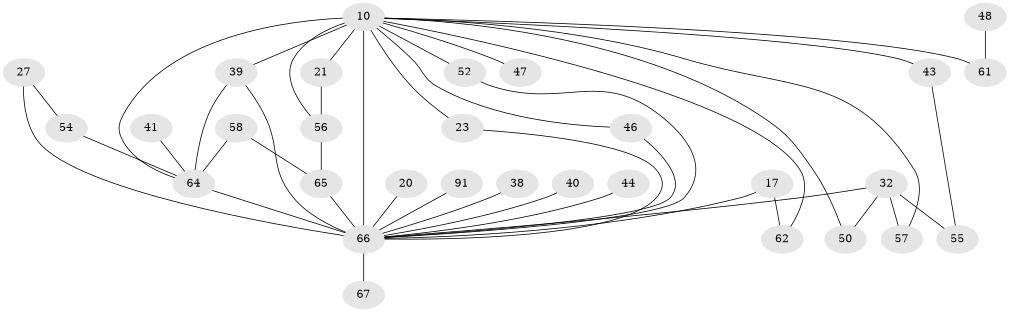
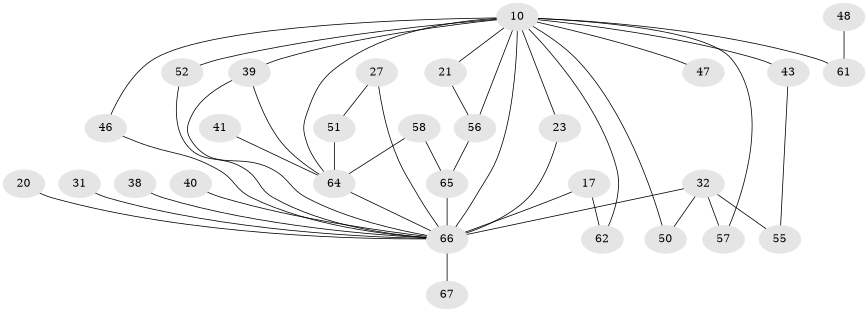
(66, 128) -> (334, 128)
(462, 184) -> (80, 184)
(629, 184) -> none
